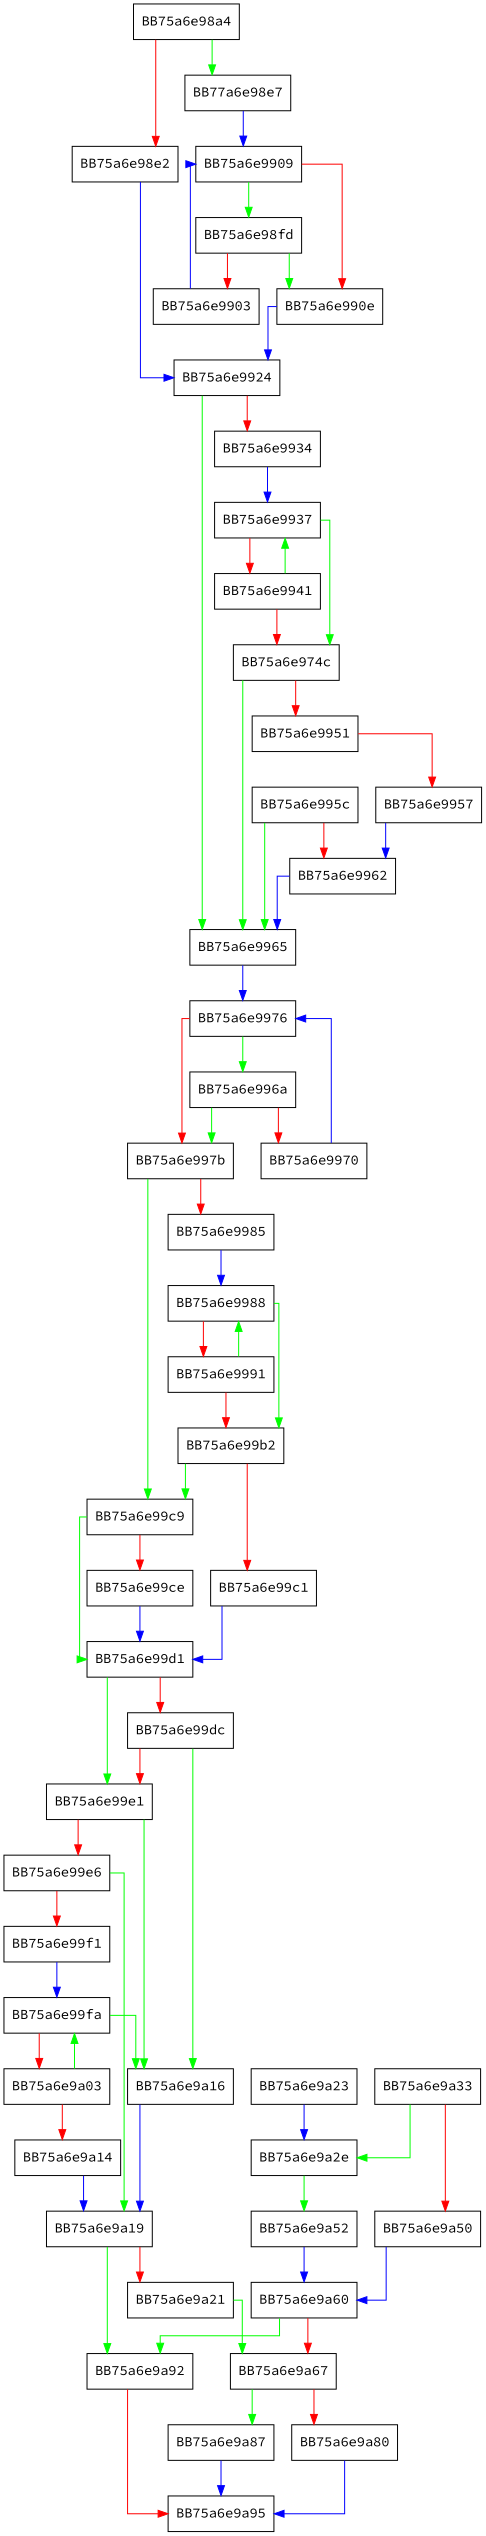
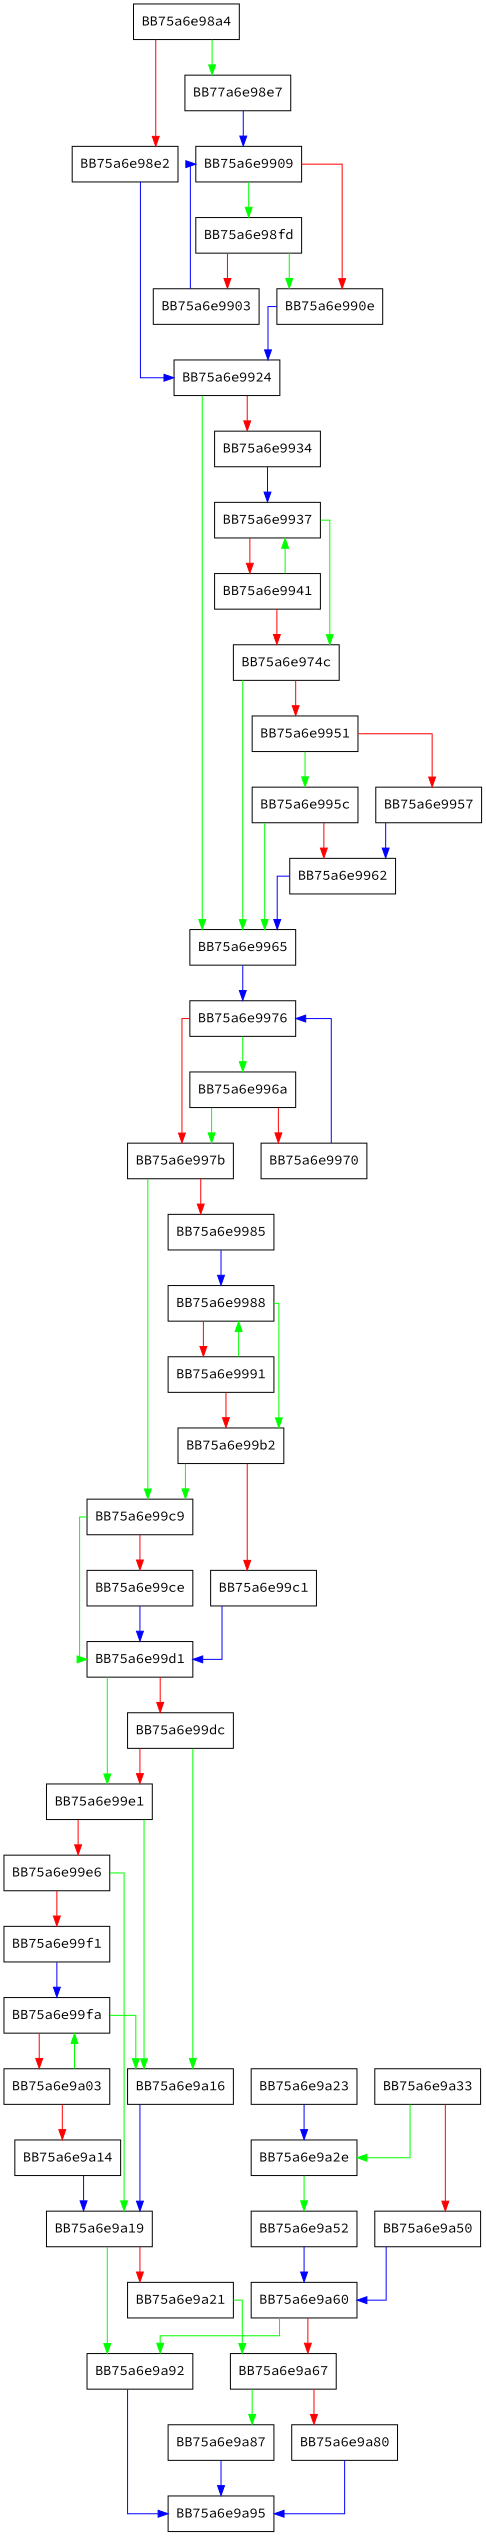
none -> (305, 764)
(128, 2467) -> (128, 2467)
